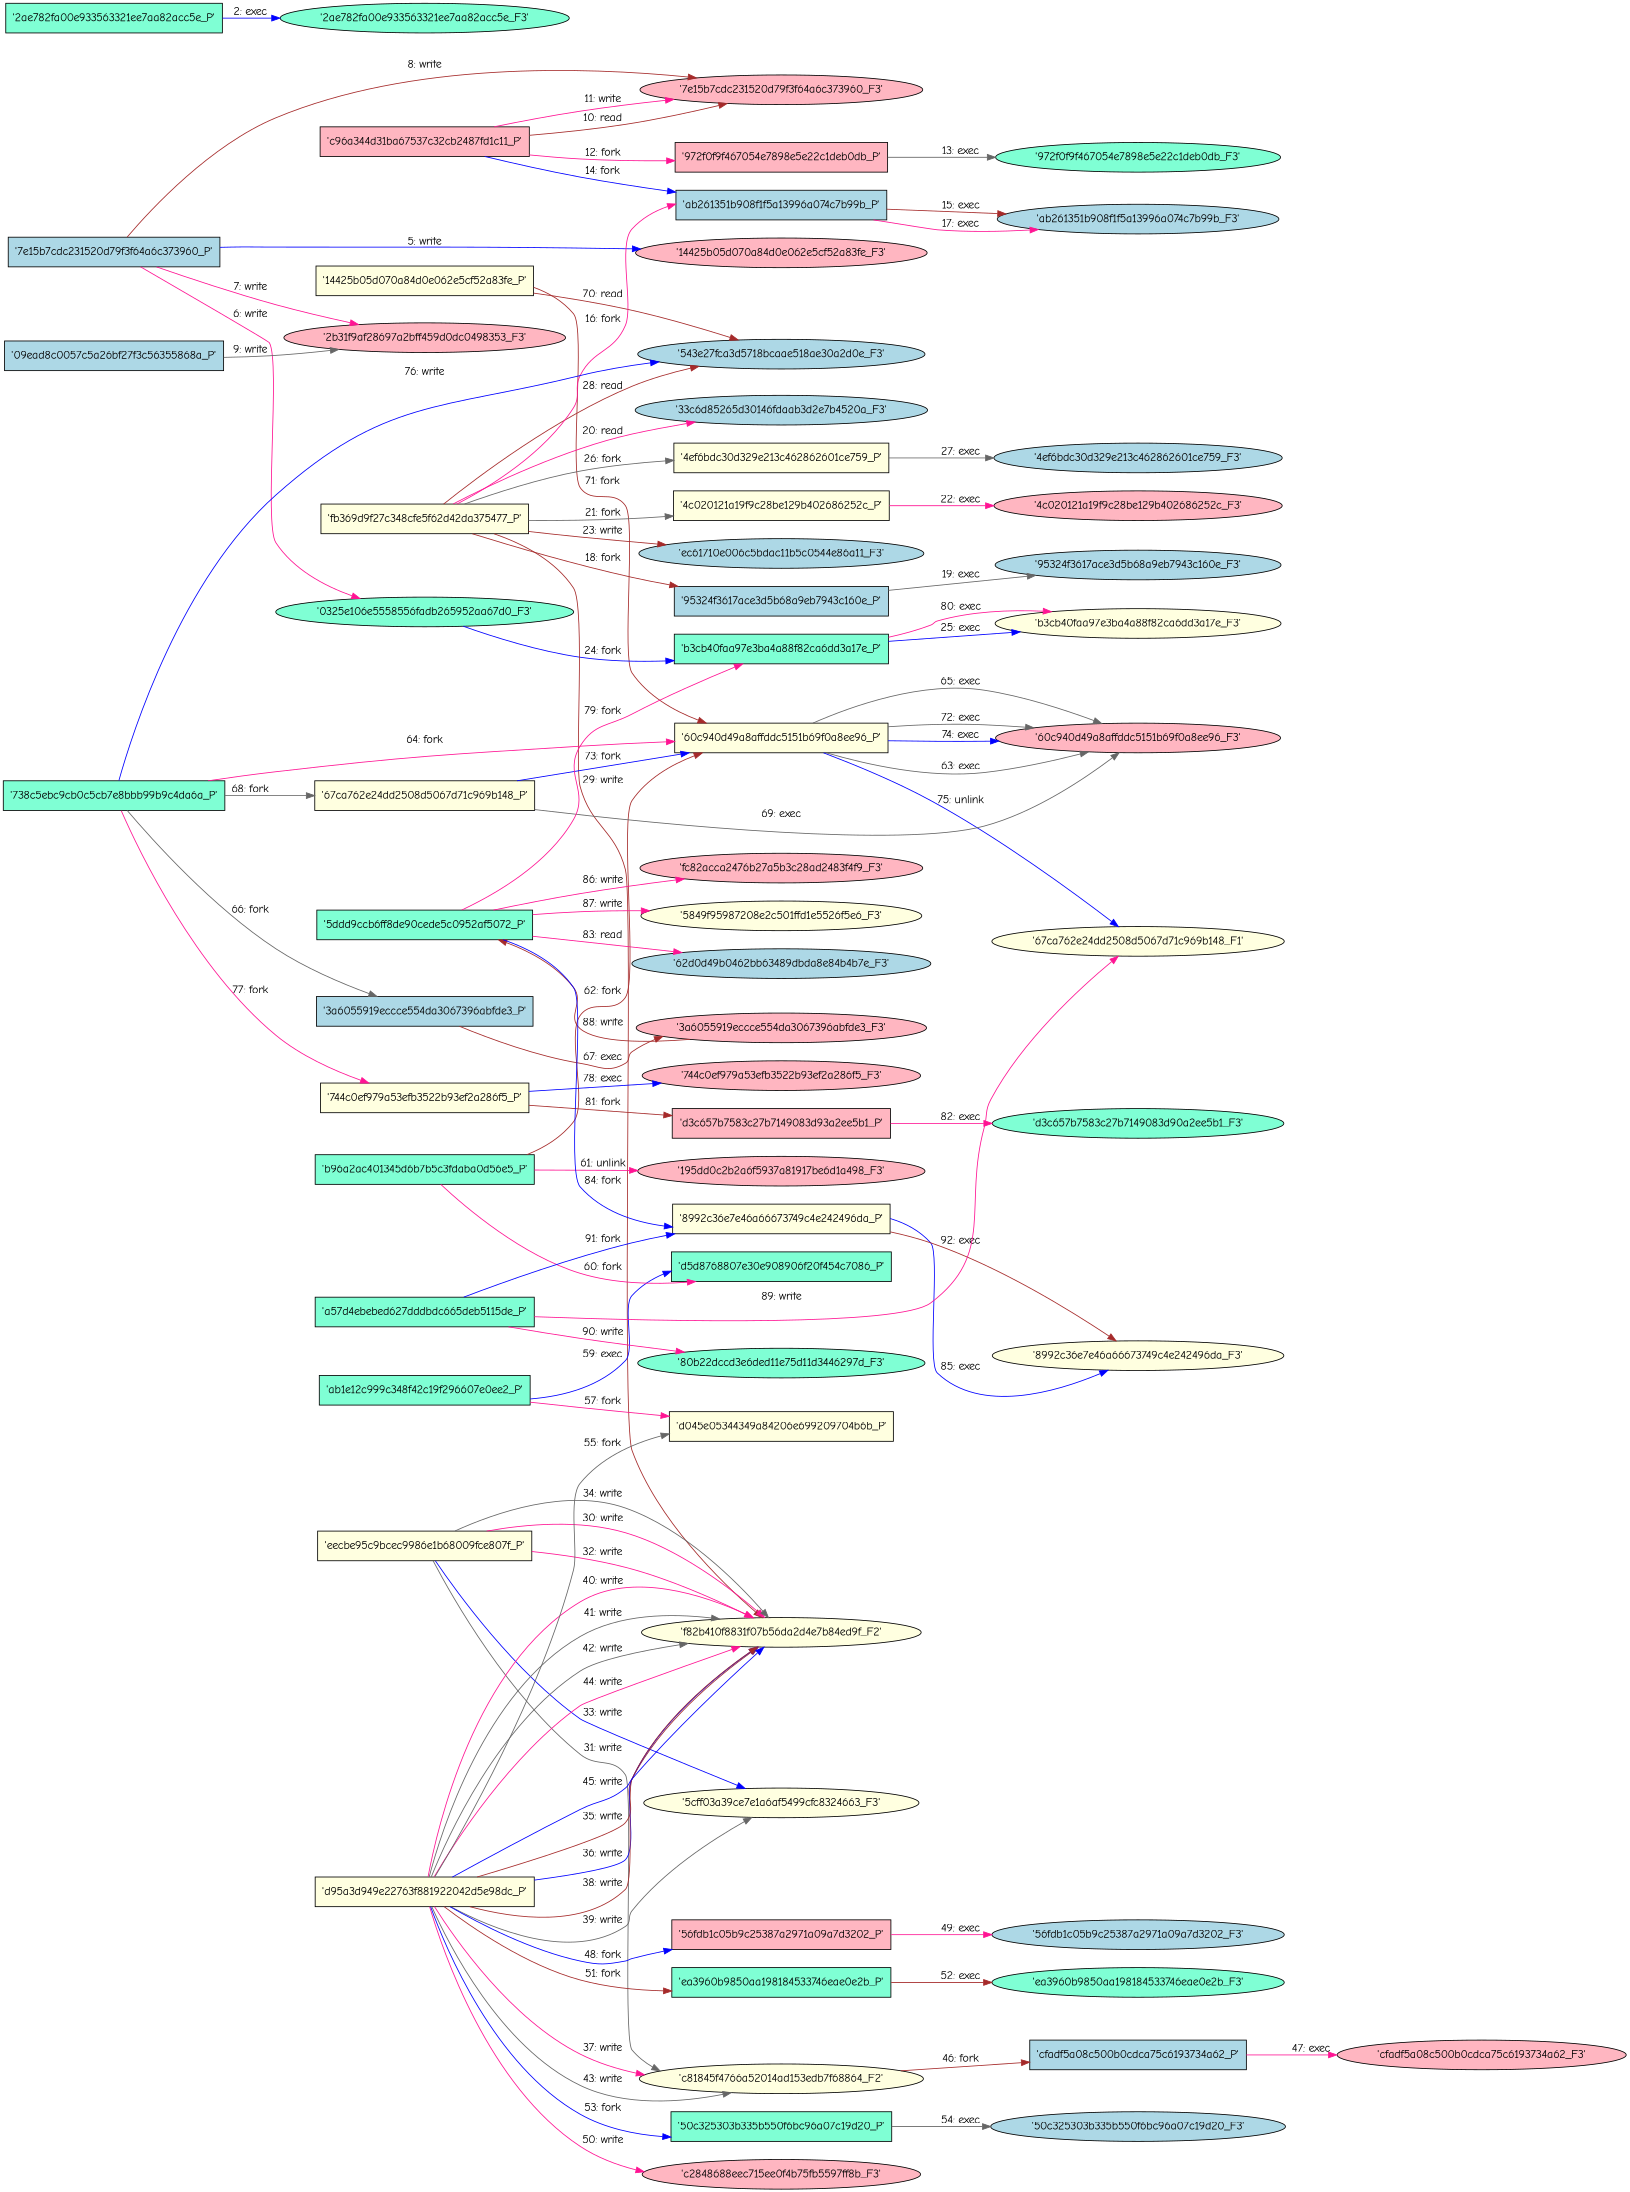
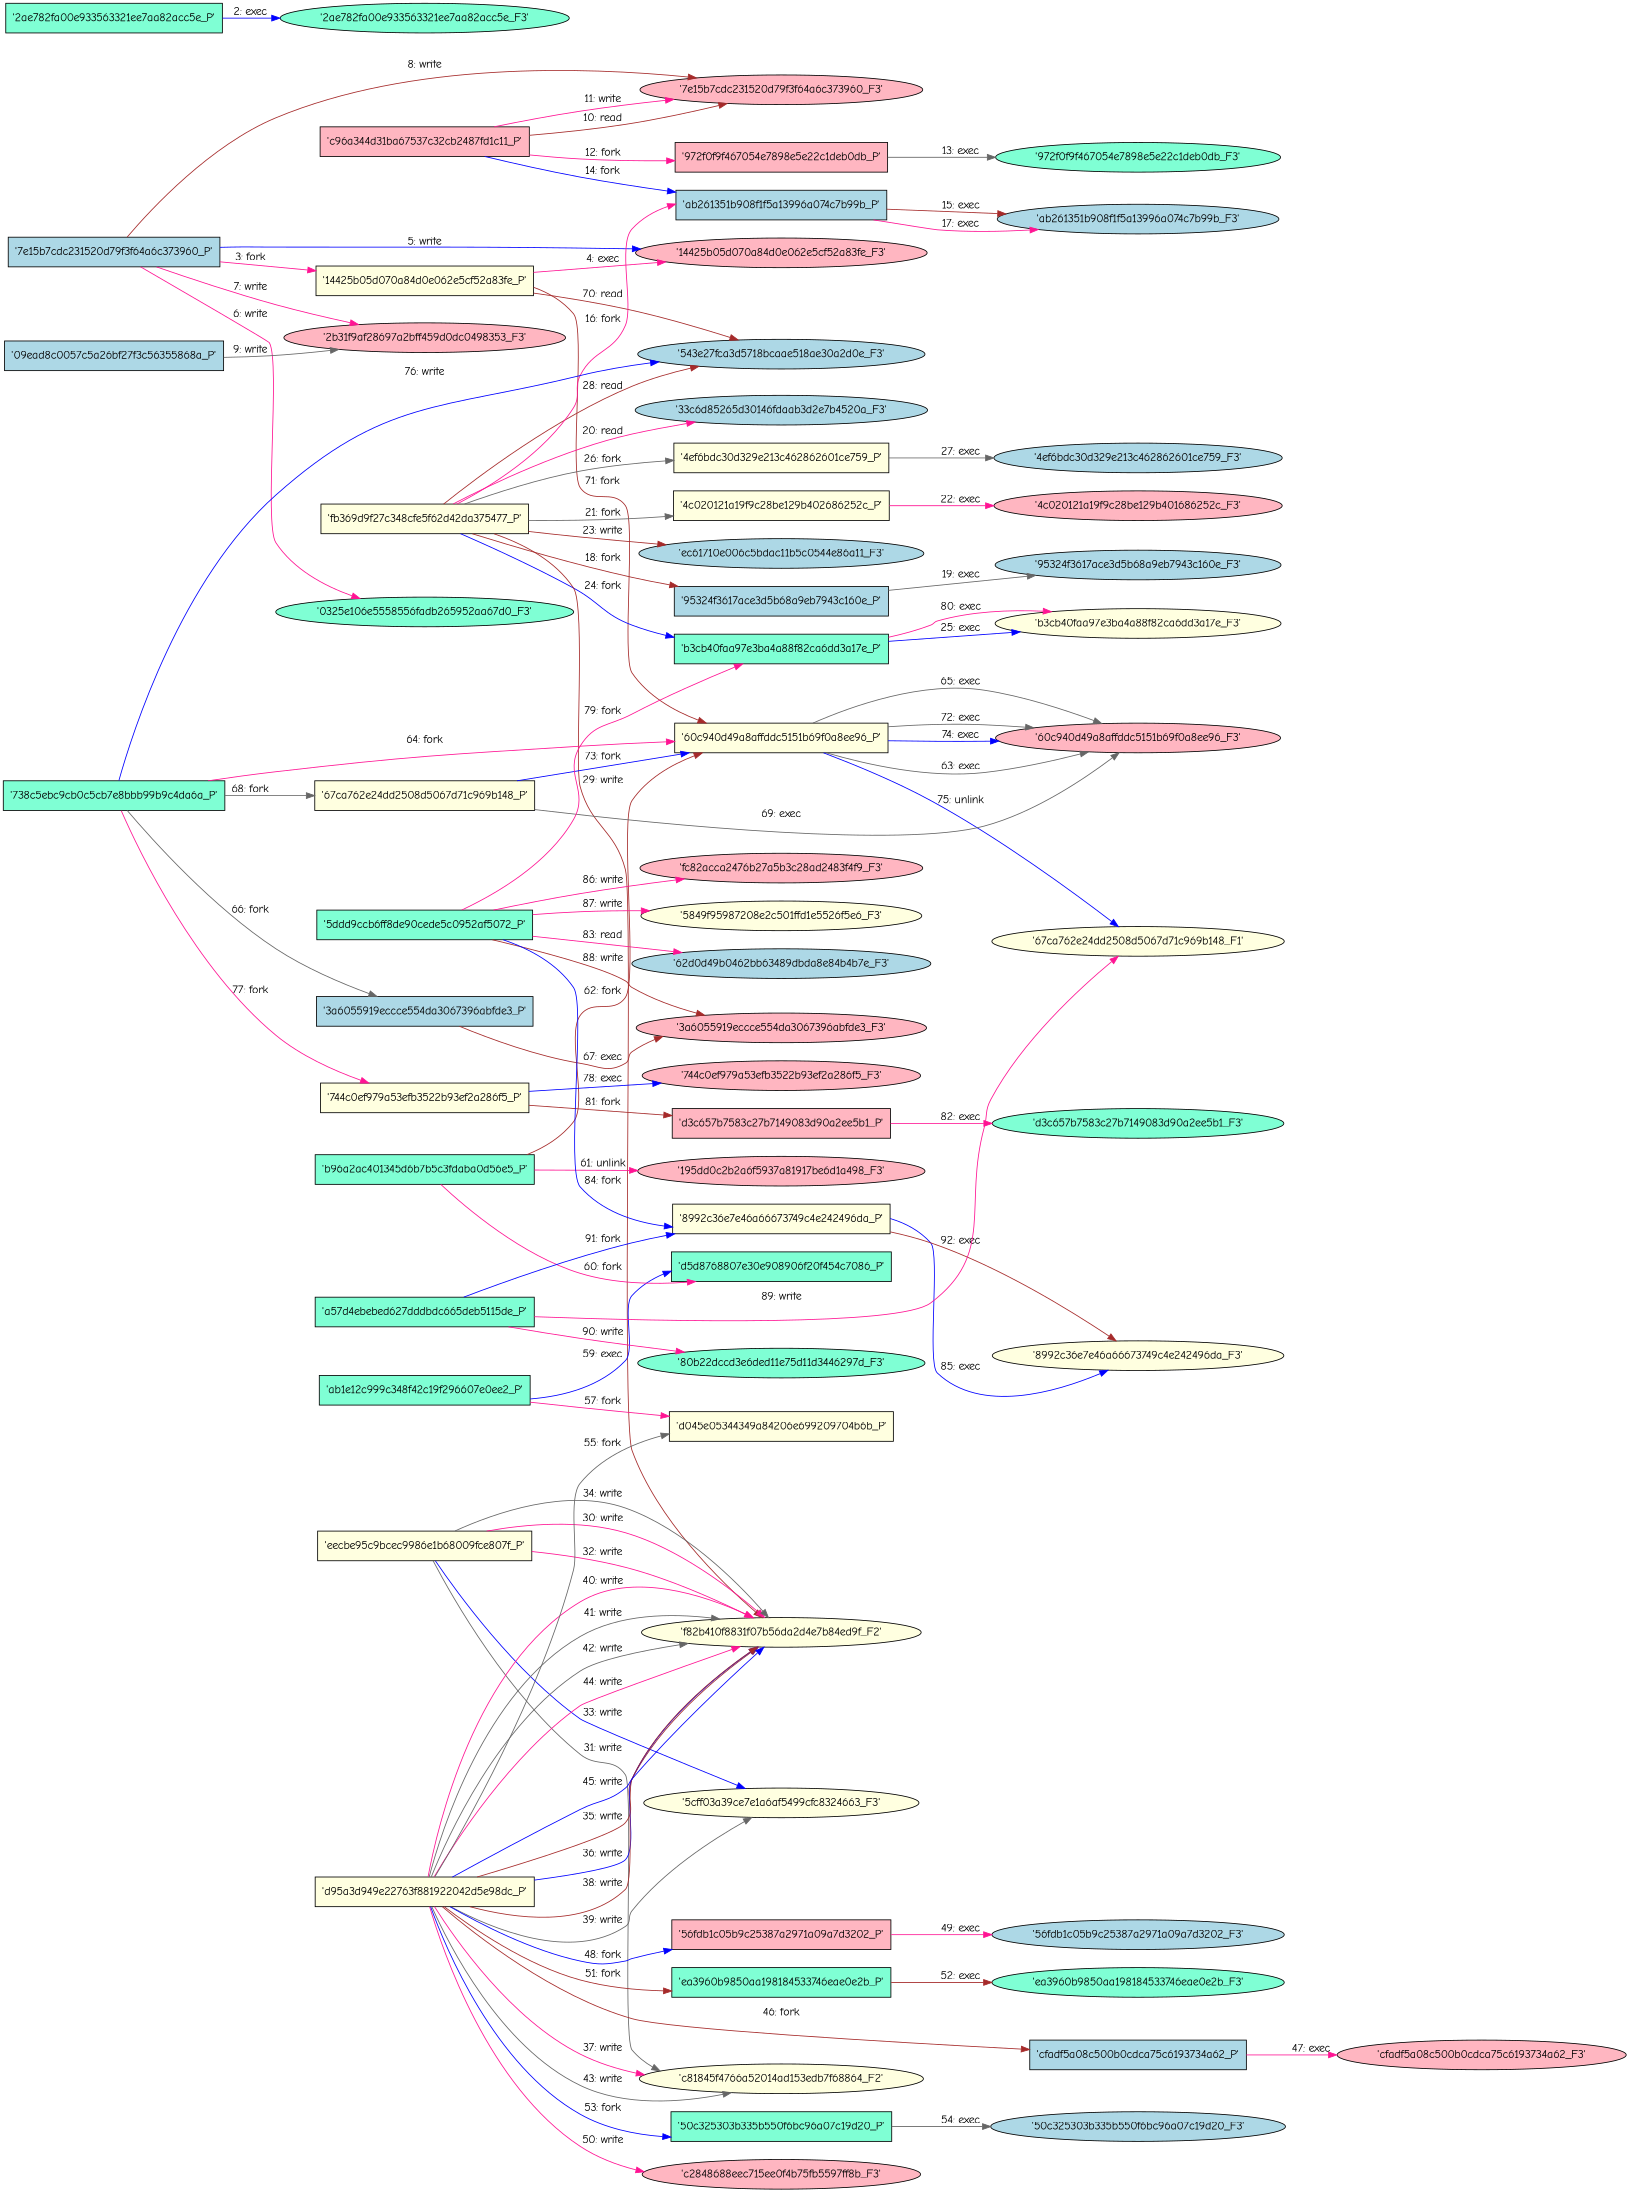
none -> (264, 266)
none -> (595, 267)
(1138, 506) -> (1138, 506)
(563, 654) -> (559, 581)
(584, 1031) -> (598, 969)
(781, 1123) -> (781, 1123)
(961, 2067) -> (716, 2029)
